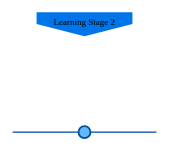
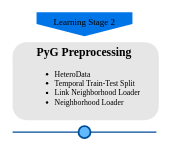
none -> (86, 81)
